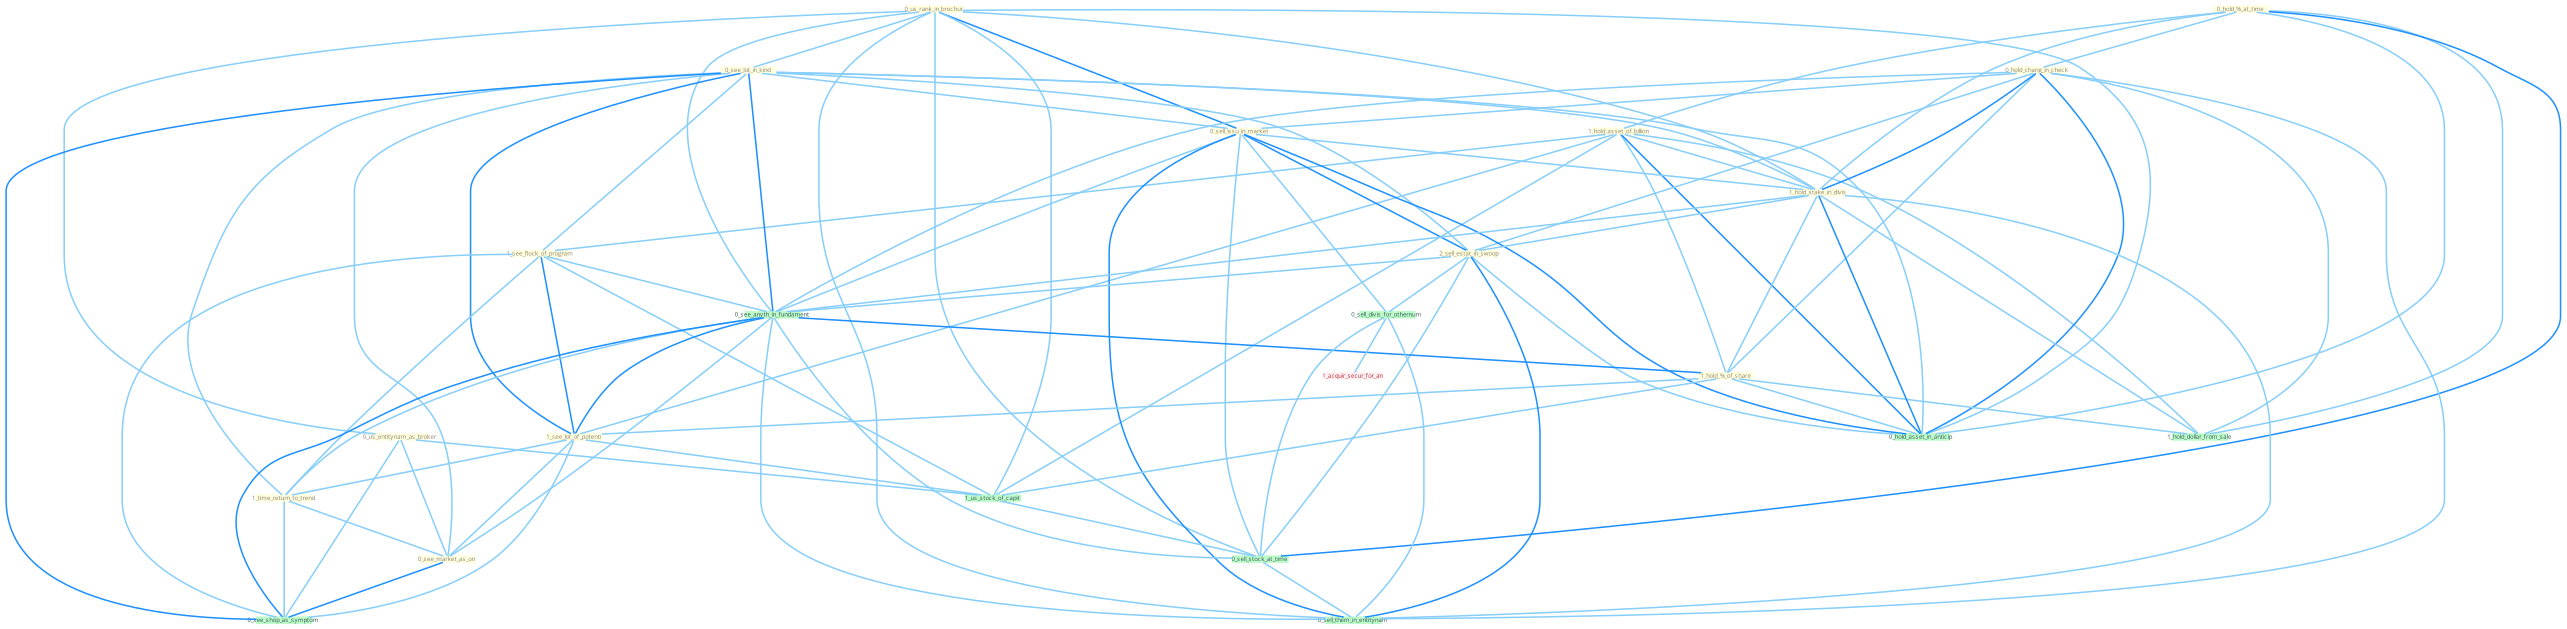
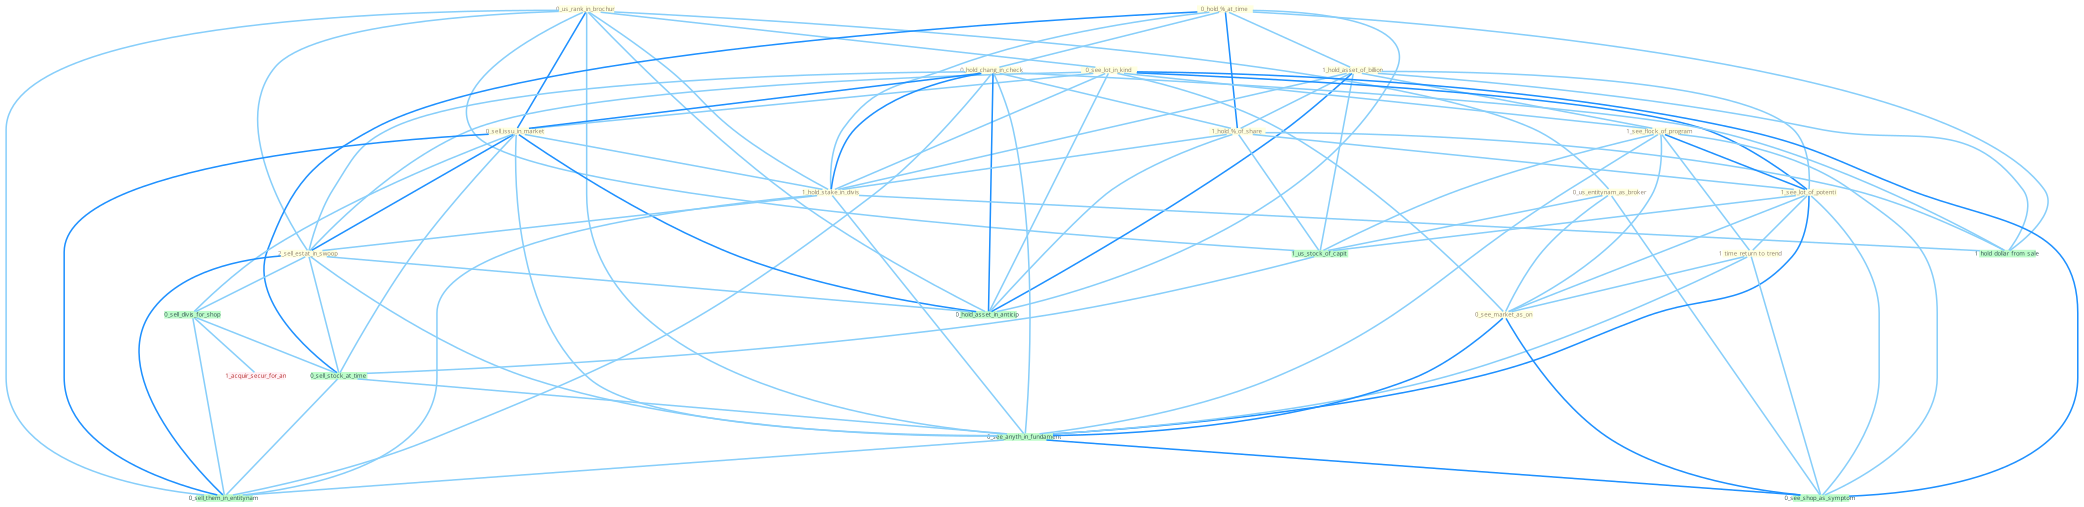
(1639, 101) -> (755, 101)
(308, 144) -> none
(761, 192) -> none
none -> (1612, 243)
(1387, 315) -> (192, 315)
(1870, 315) -> none
(1272, 347) -> (1230, 53)
(969, 359) -> (316, 44)
(582, 466) -> (1289, 413)
